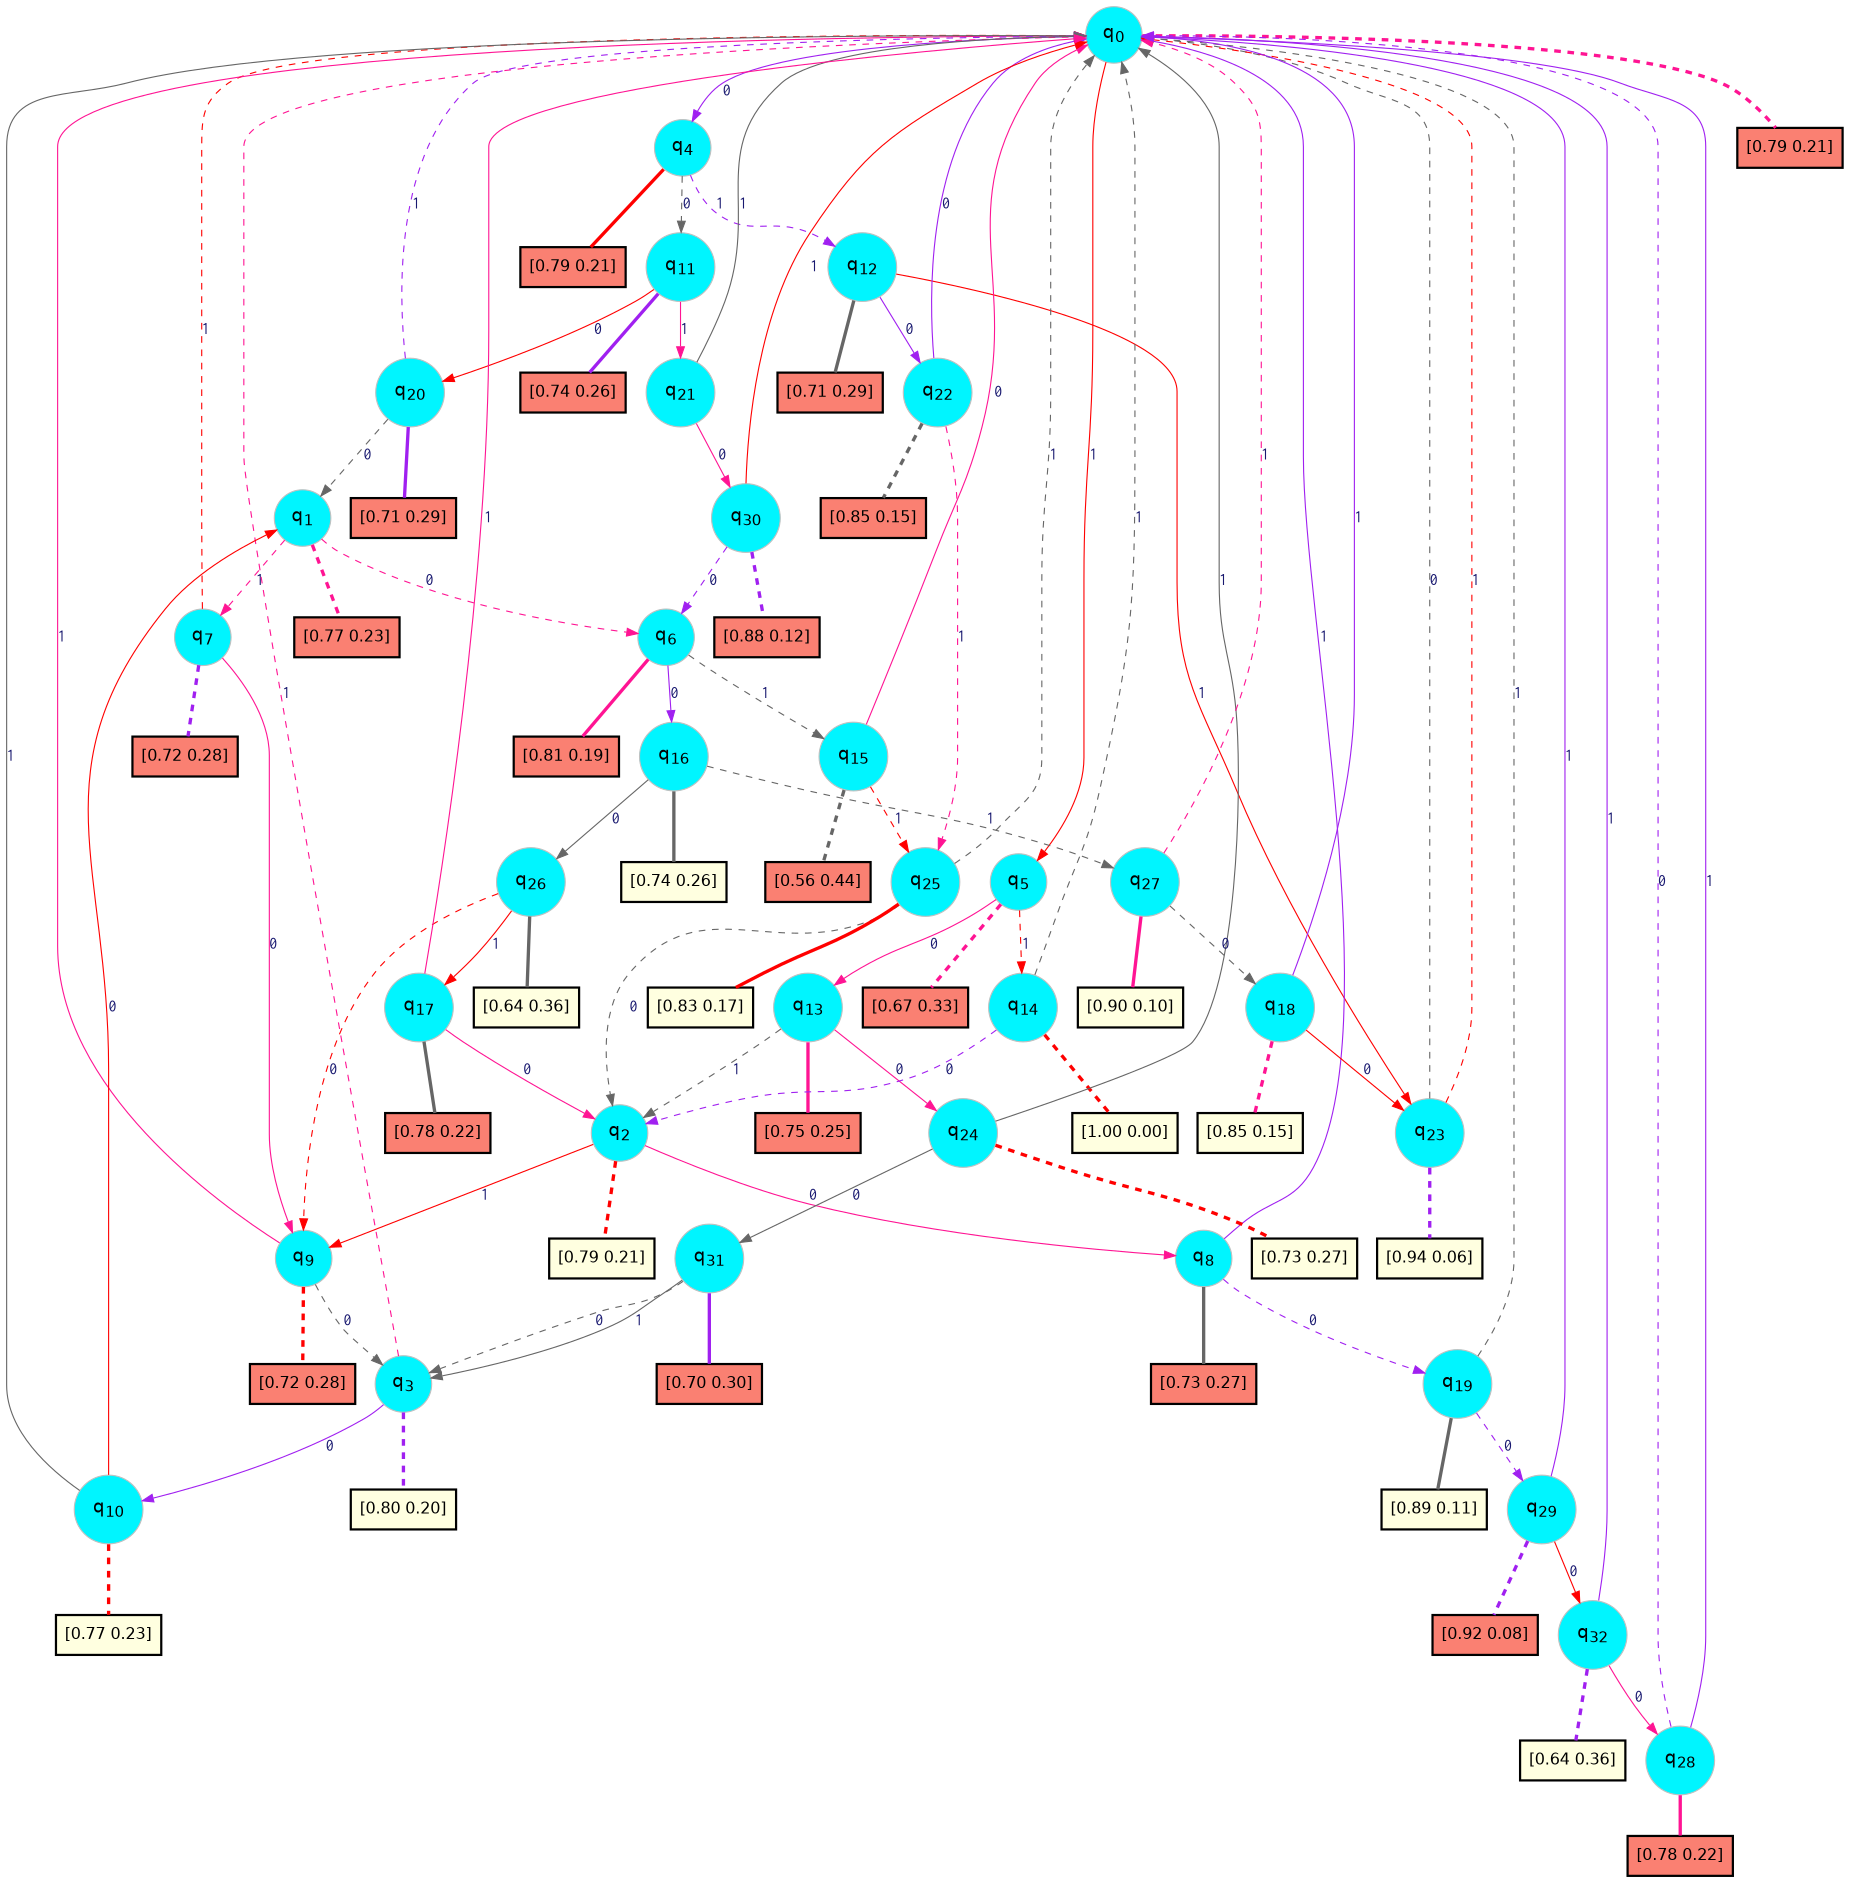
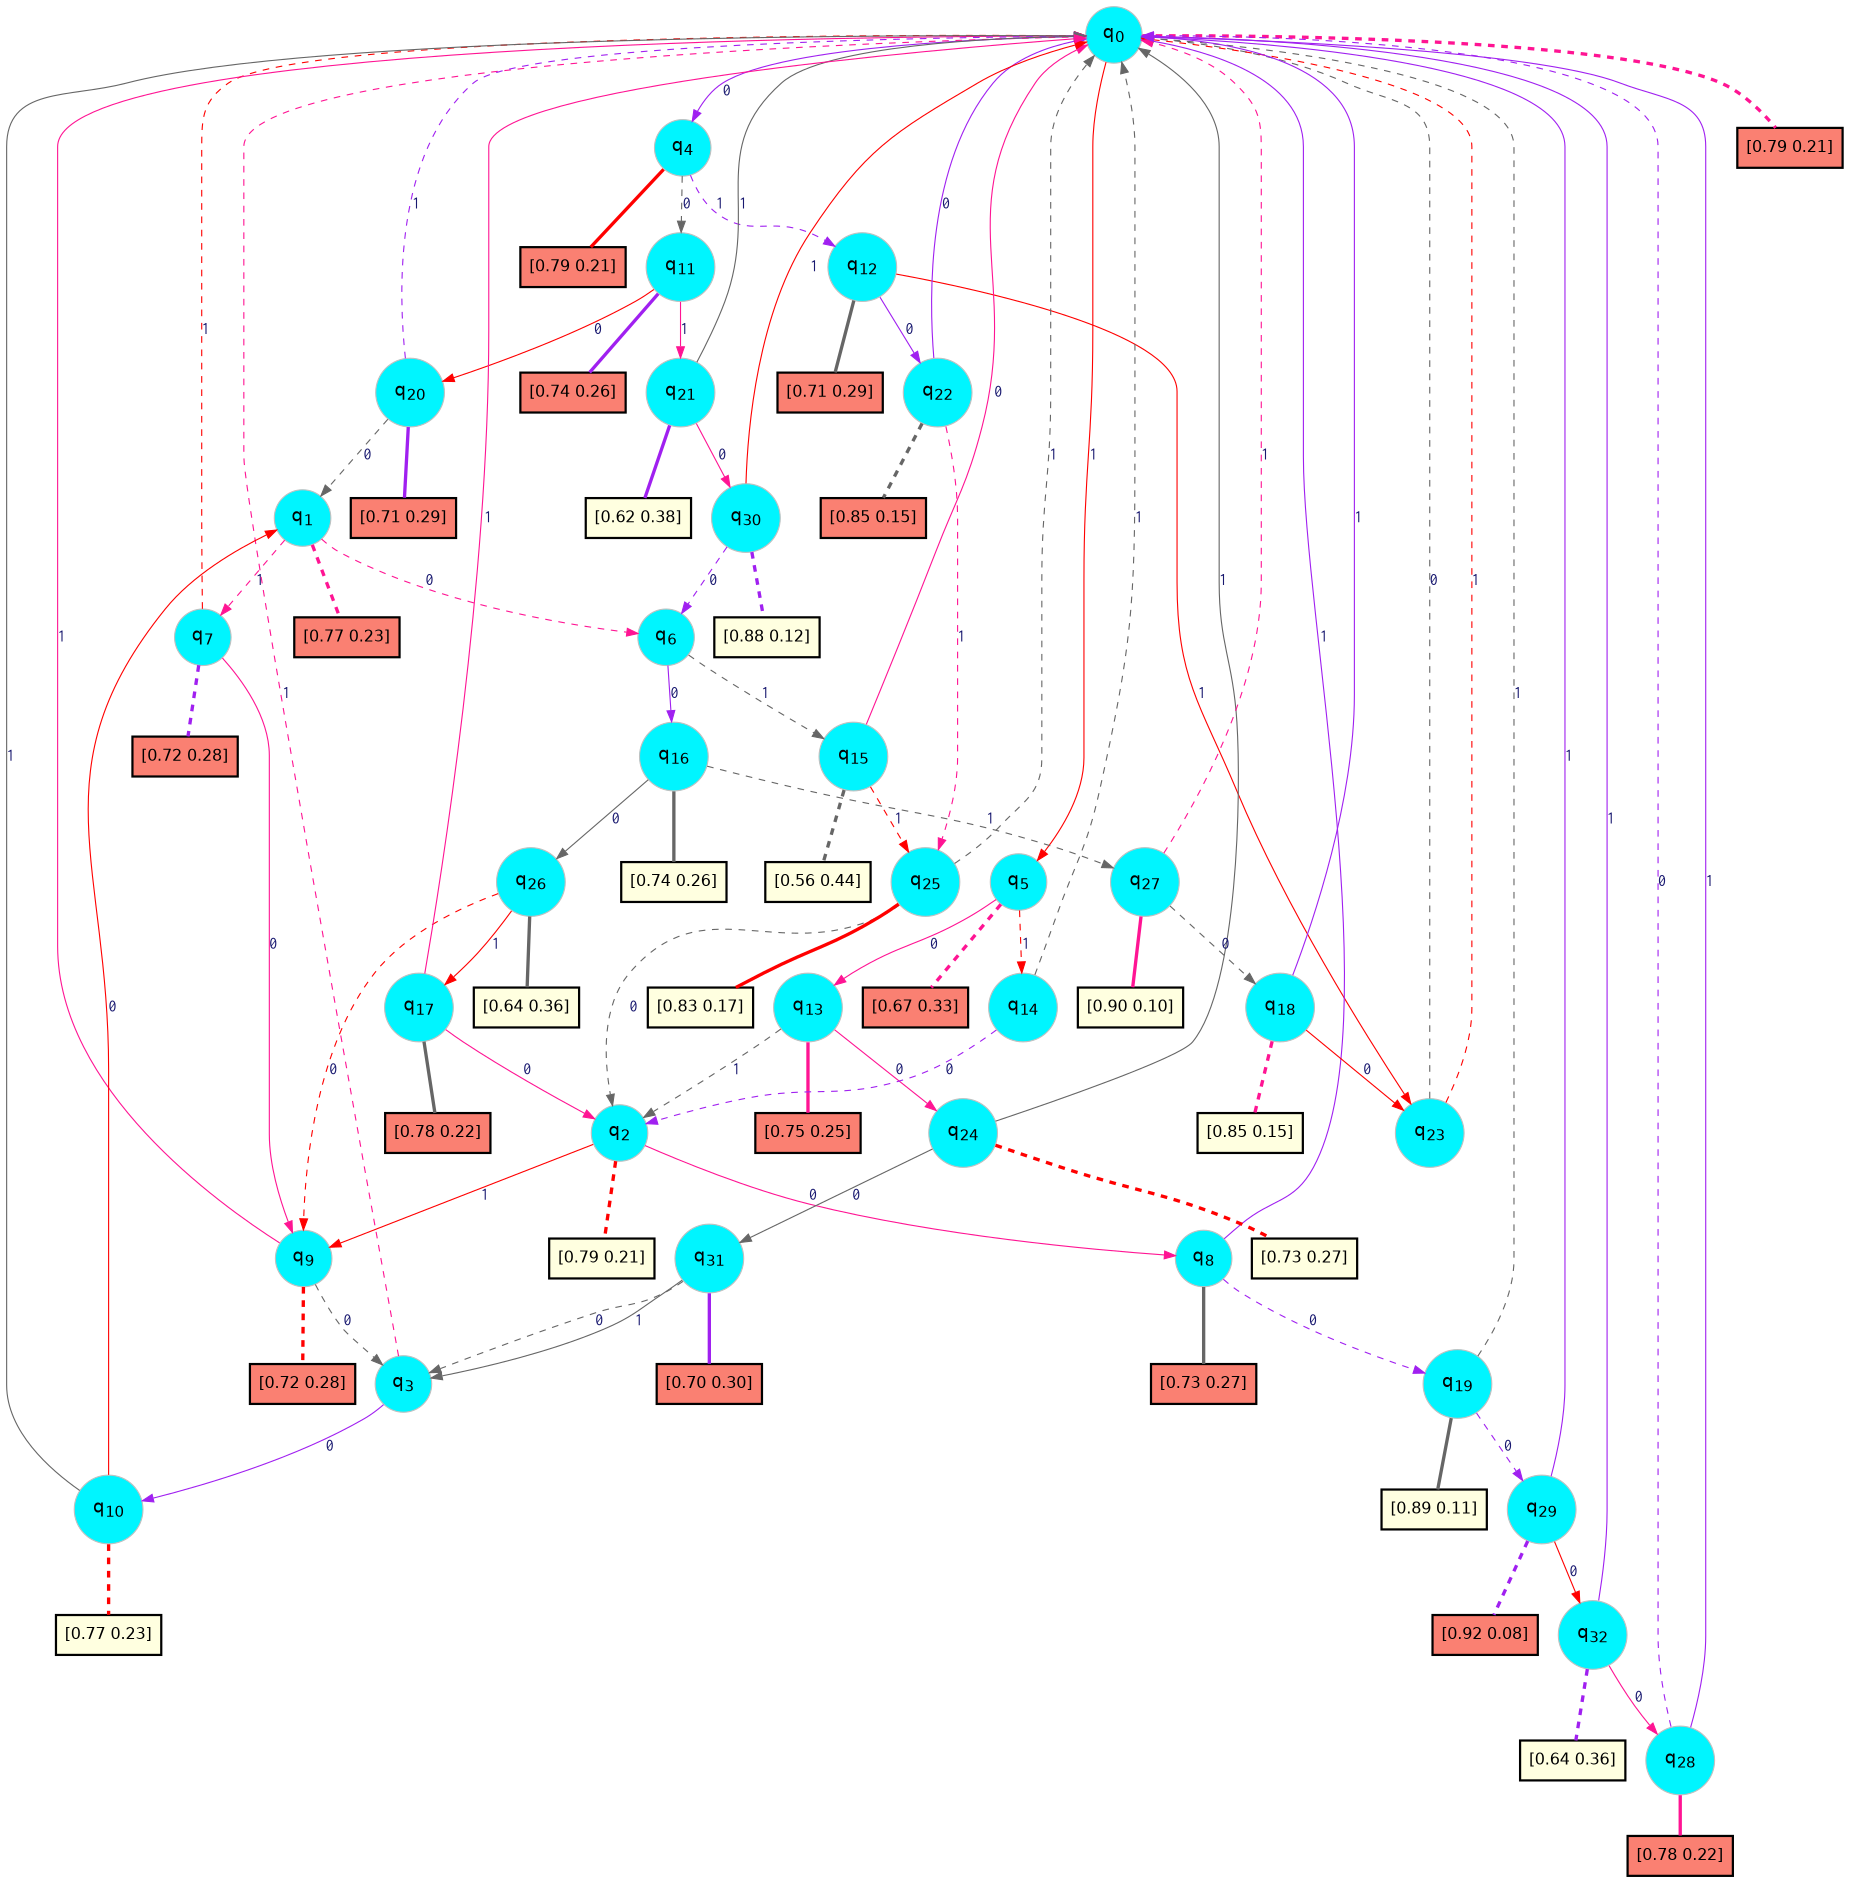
none -> (638, 518)
(767, 637) -> (767, 637)
(566, 757) -> none
(818, 882) -> (818, 882)
(1125, 1133) -> none
(1430, 1259) -> none
(403, 1509) -> none
